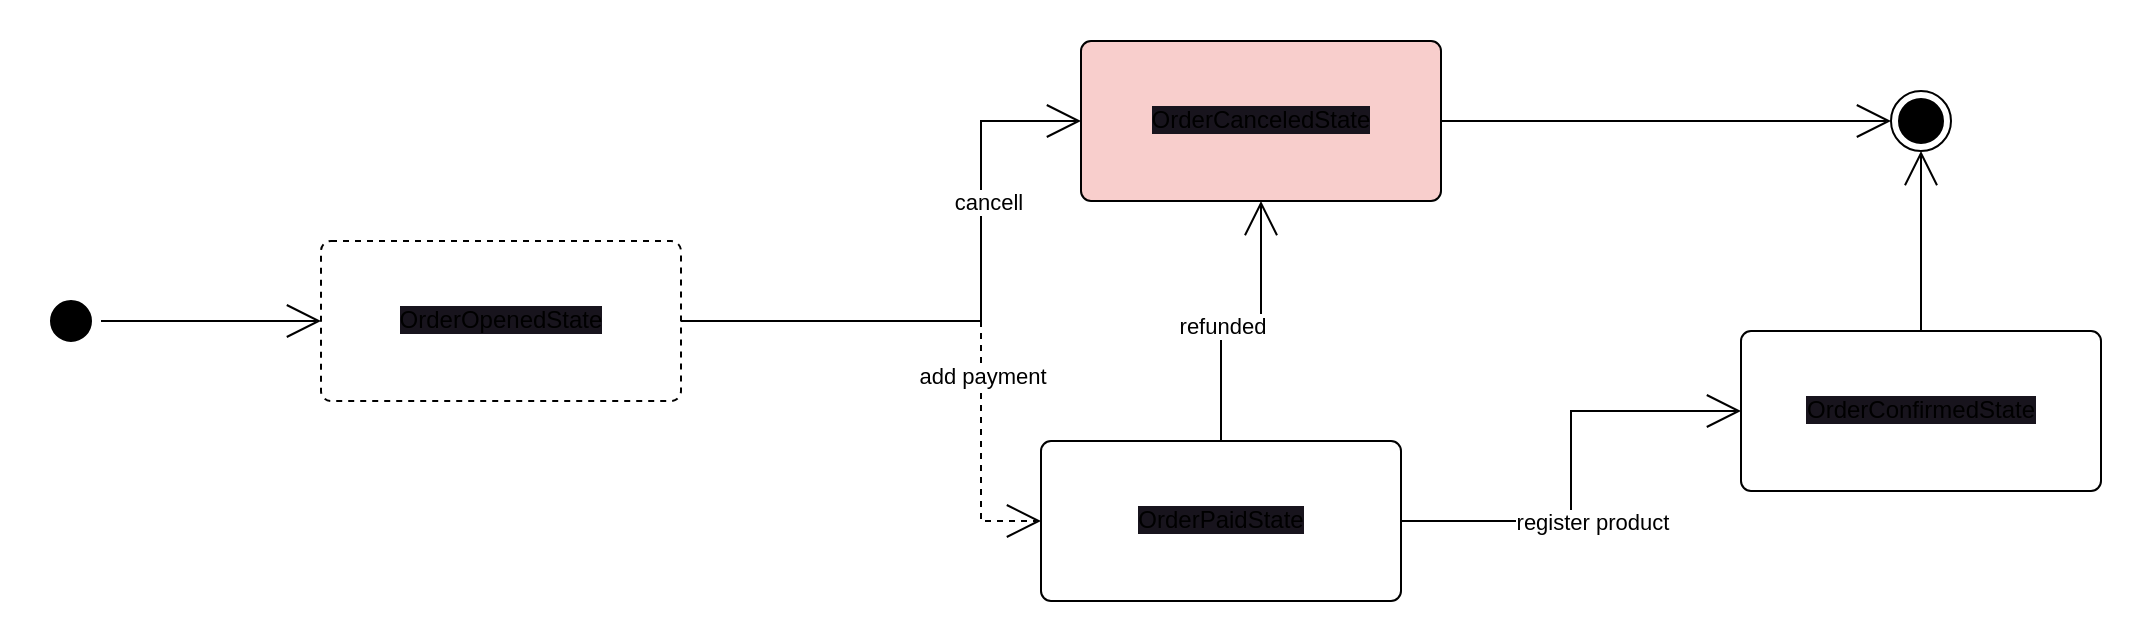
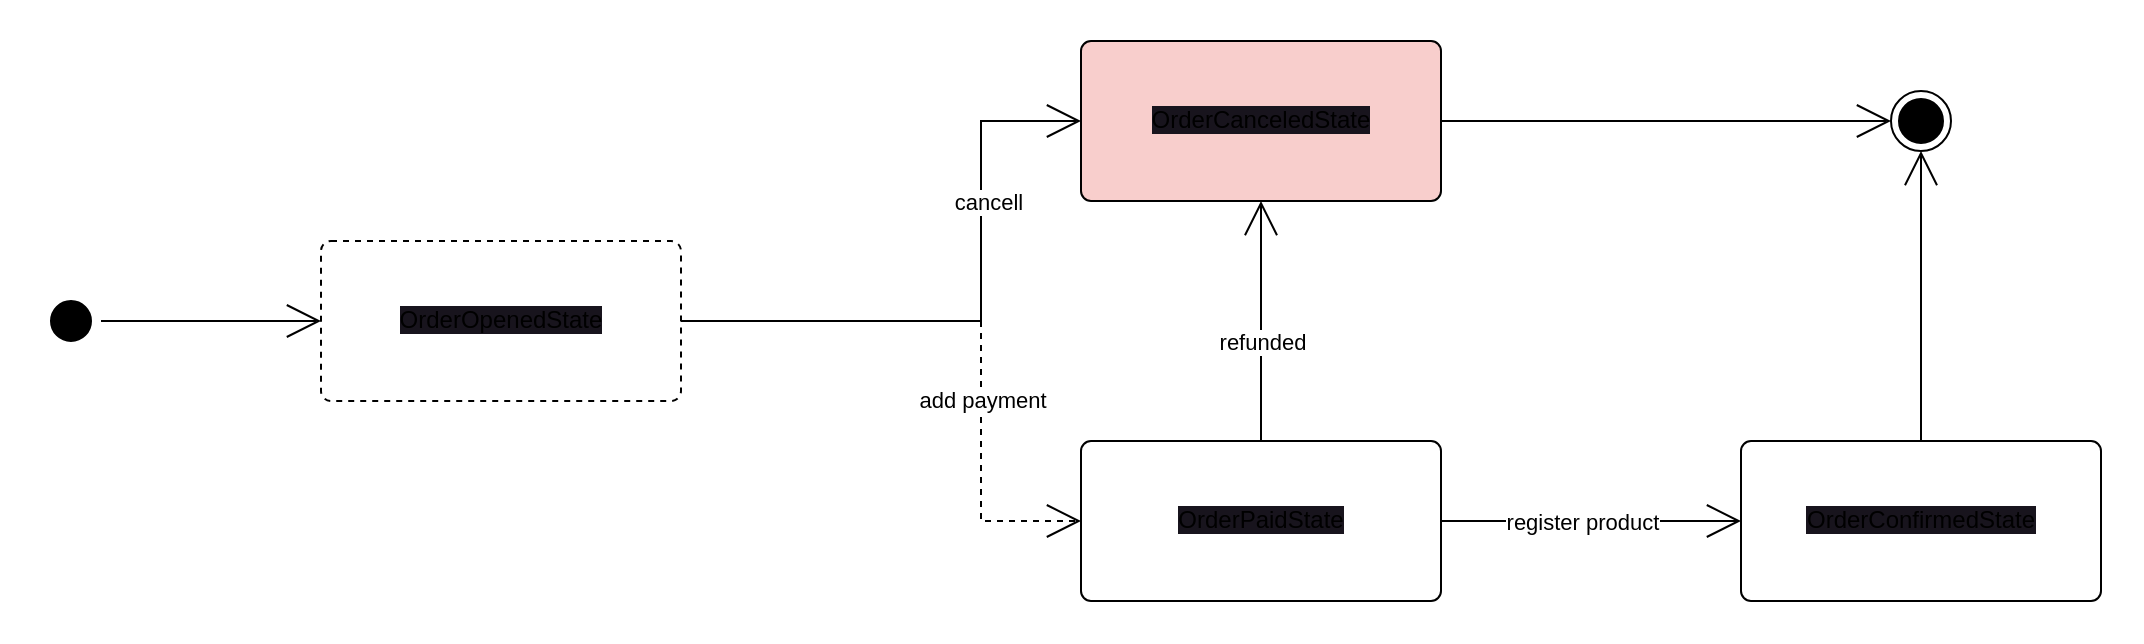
(1921, 411) -> (1921, 521)
(1221, 521) -> (1261, 521)
